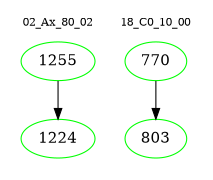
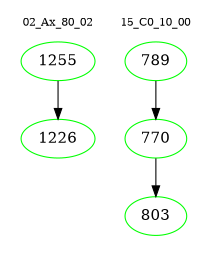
(156, 23) -> (156, 23)
none -> (156, 61)
(58, 139) -> (58, 139)
